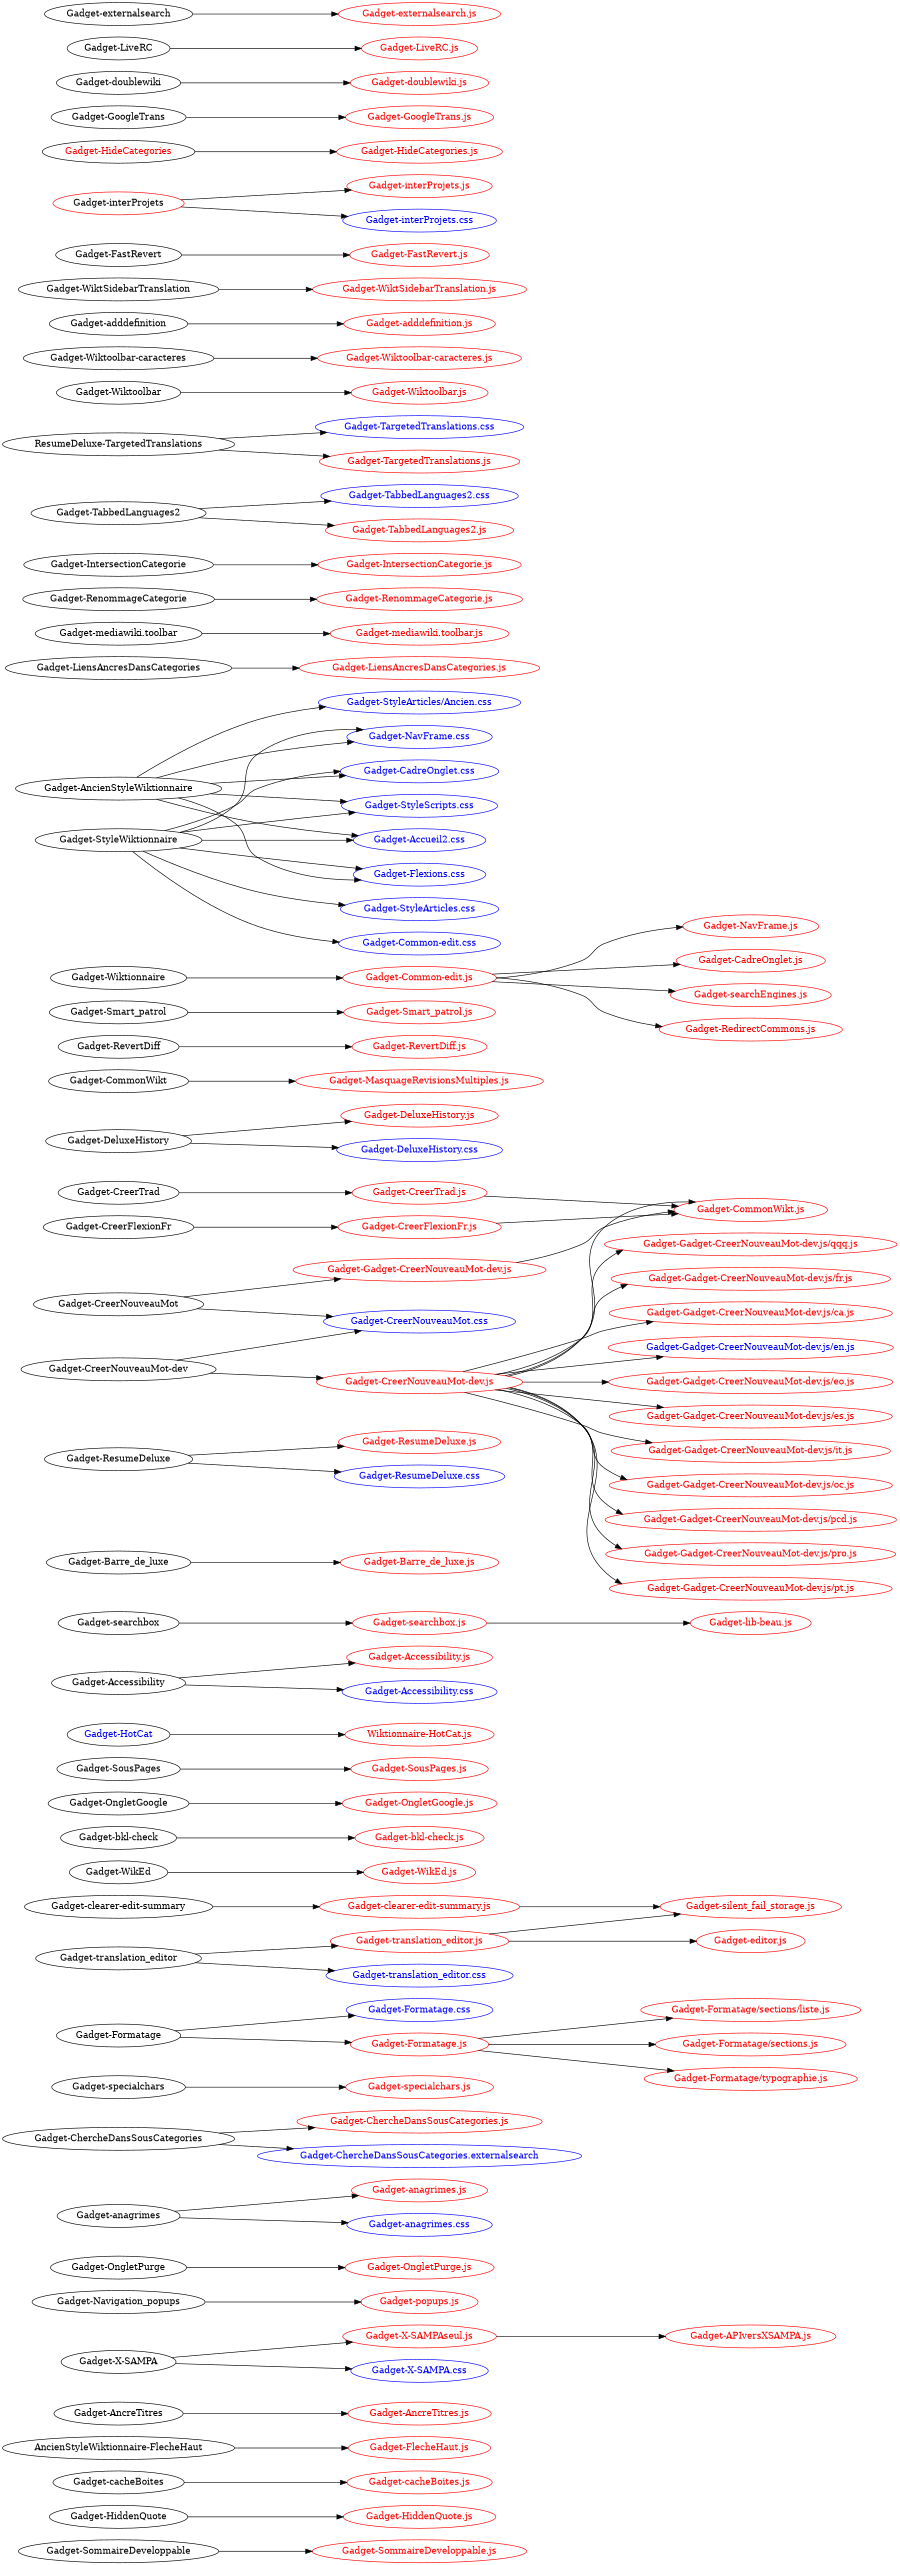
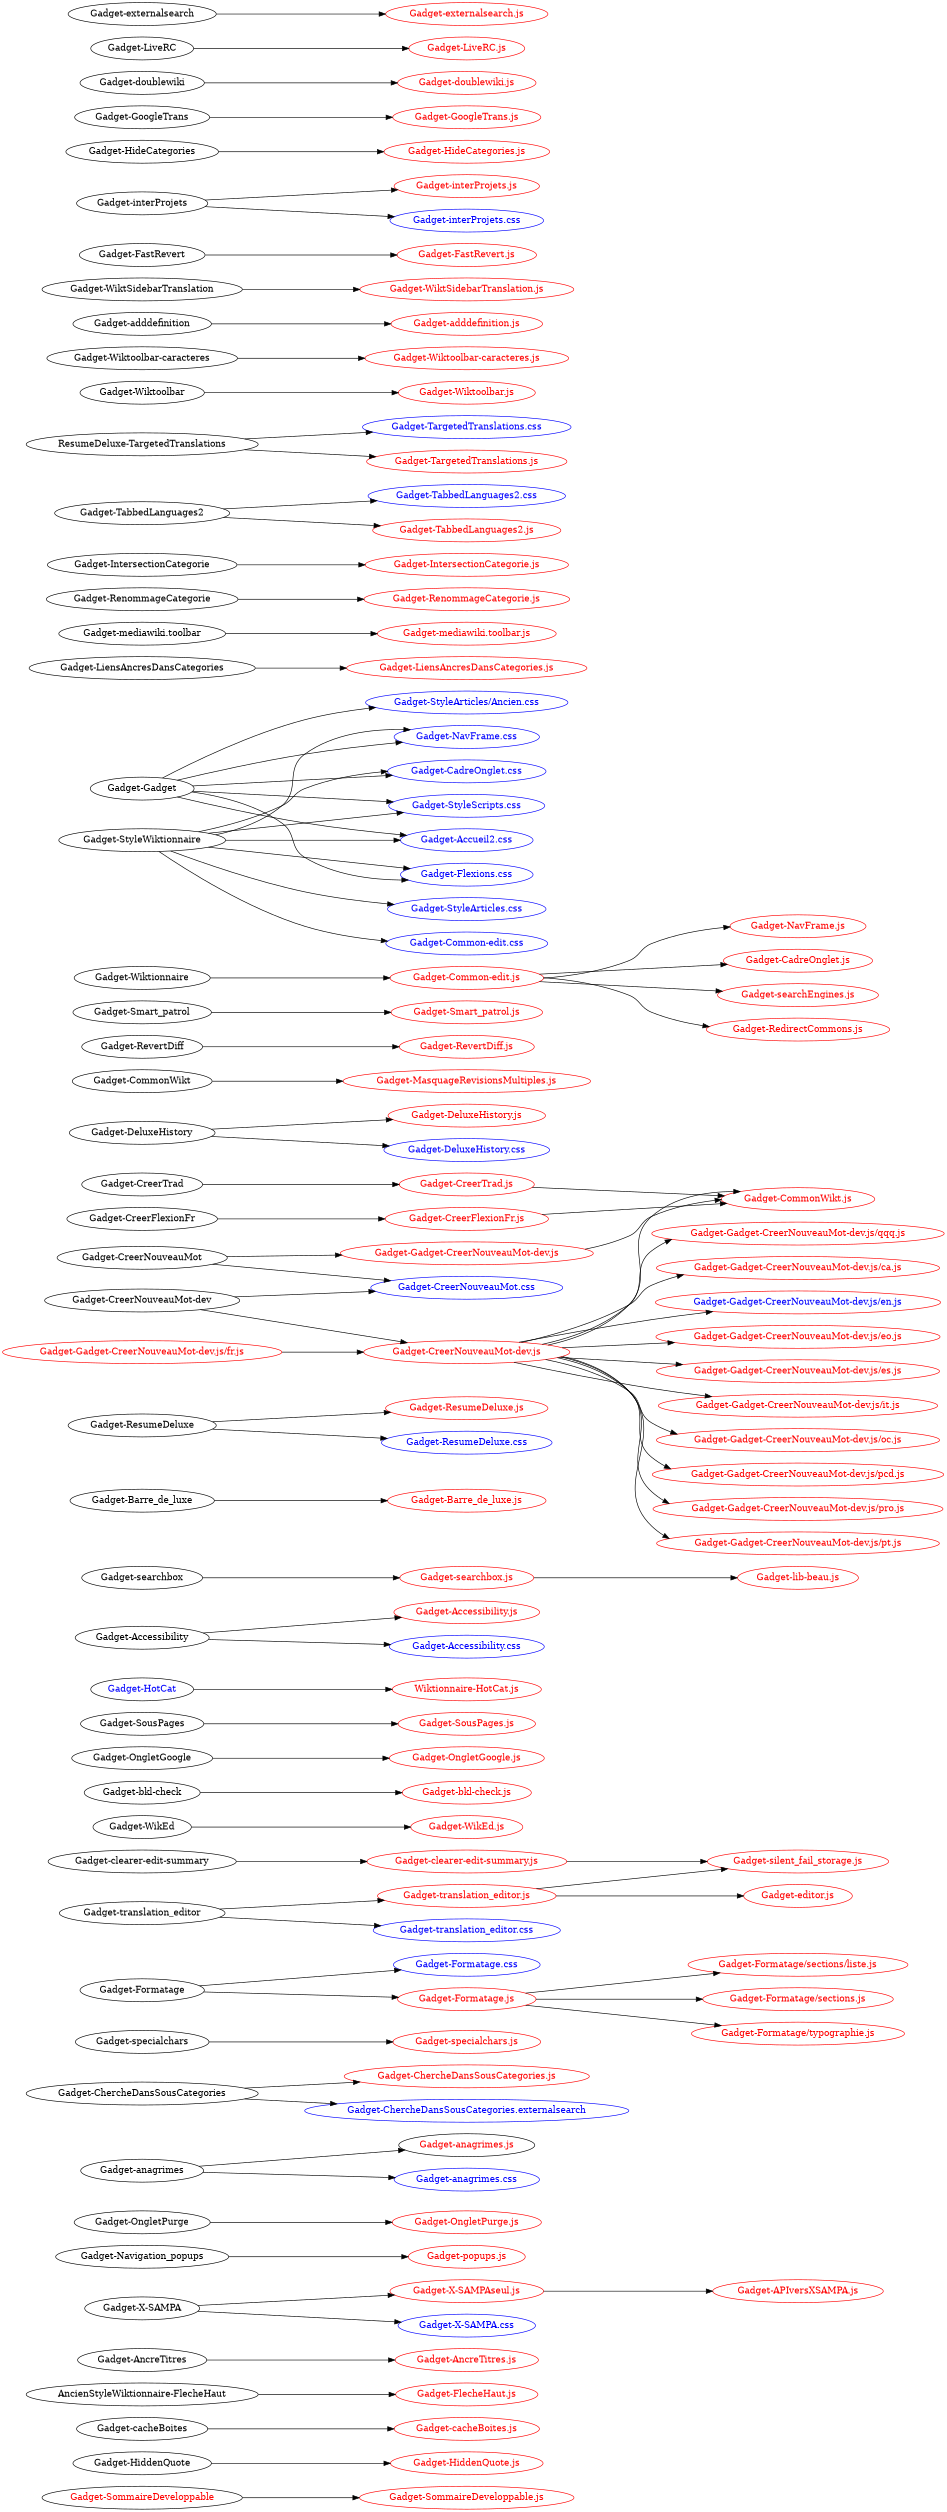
(119, 152) -> (142, 152)
(119, 203) -> (142, 203)
(119, 789) -> (142, 789)
(572, 1346) -> (320, 1352)
(420, 2190) -> (467, 2145)
(119, 2551) -> (142, 2498)
